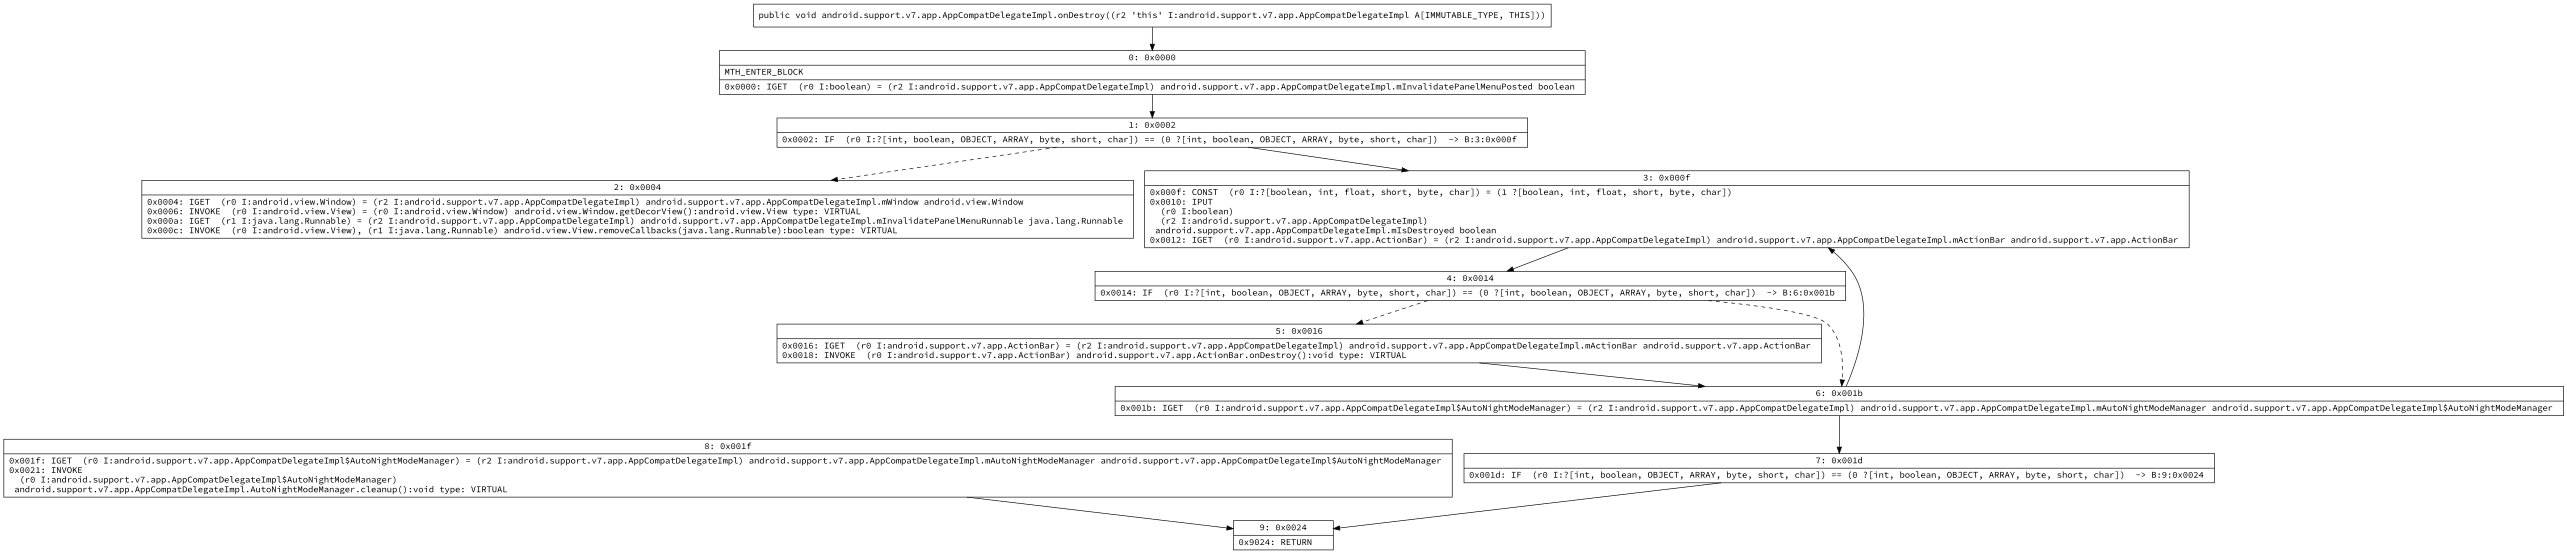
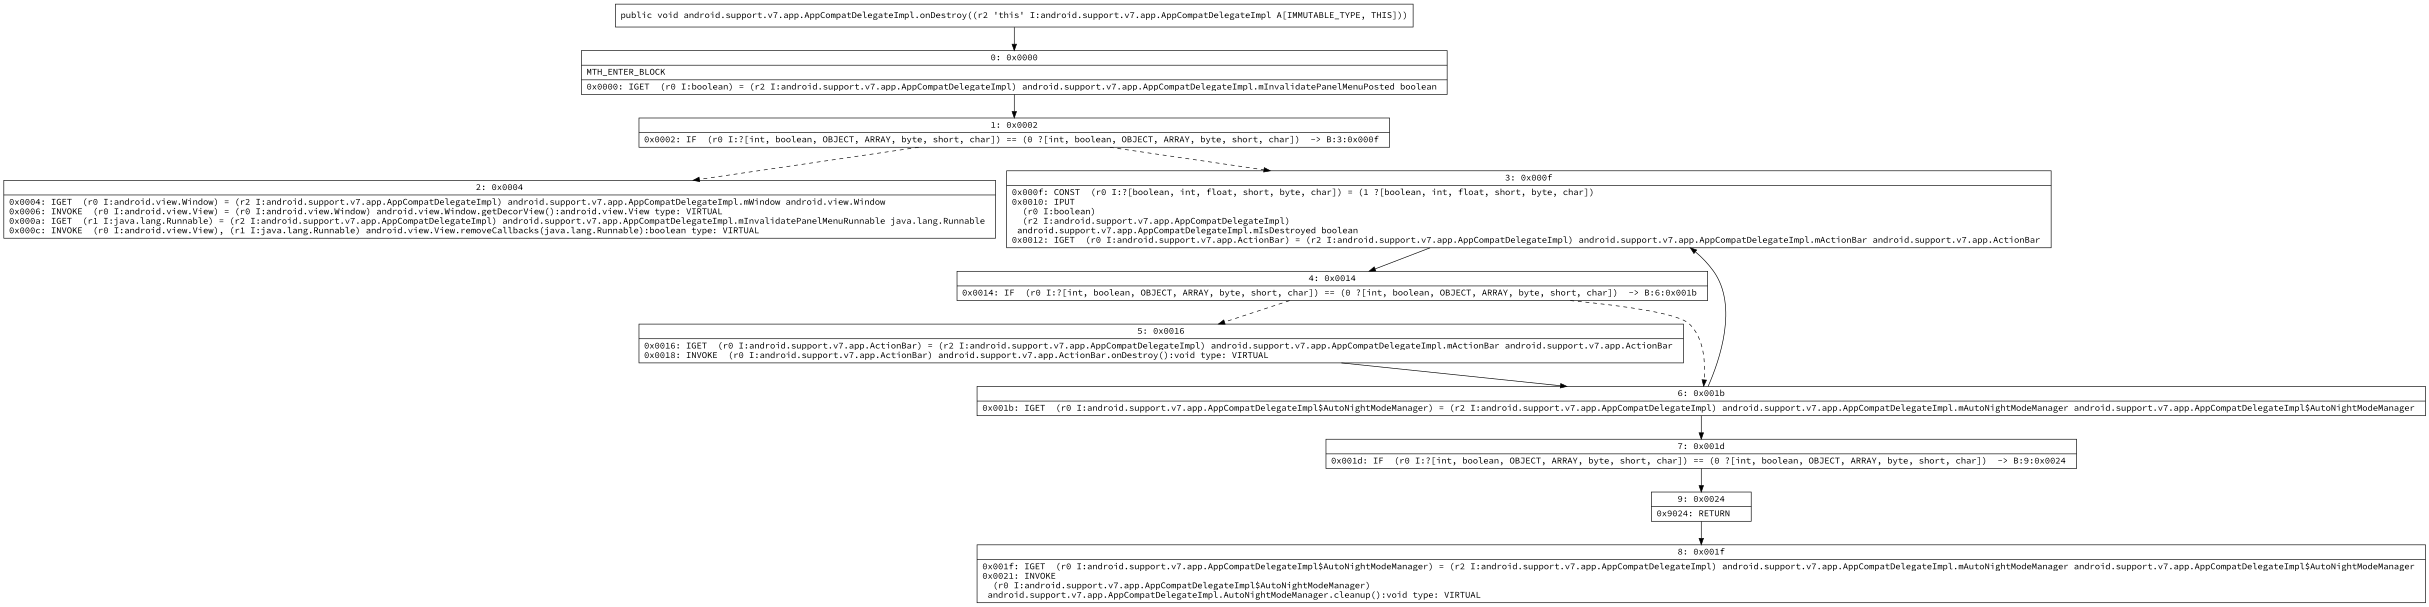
(1325, 159) -> (1187, 159)
(1097, 513) -> (1701, 530)
